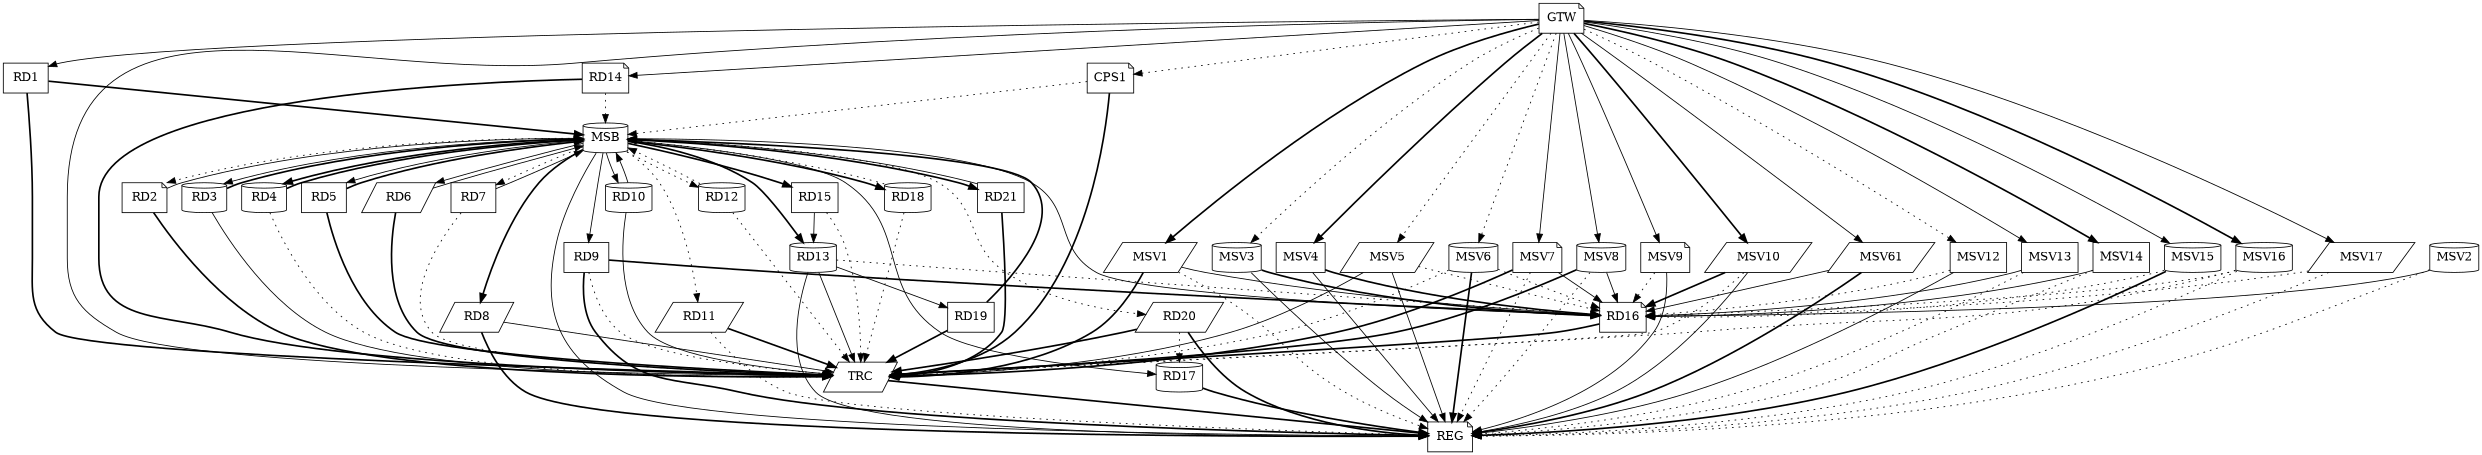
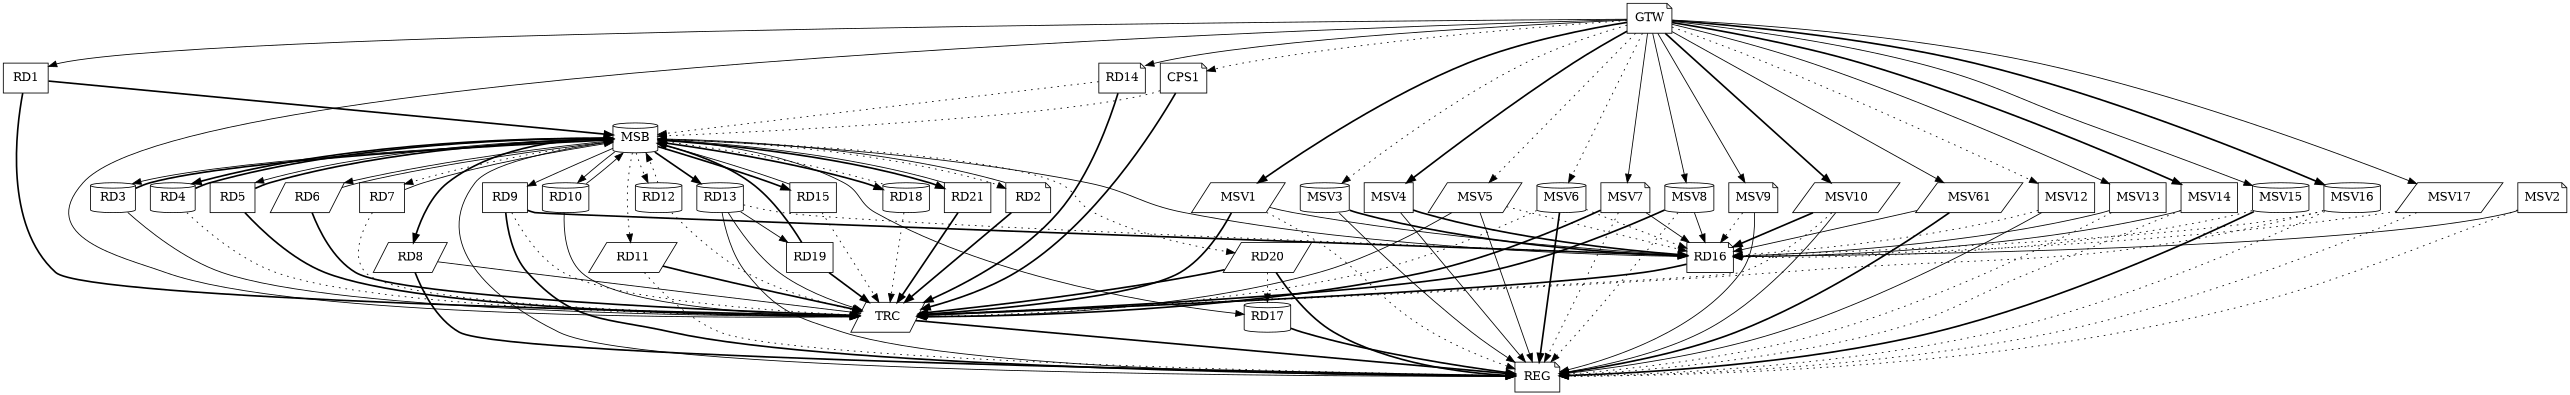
(814, 223) -> (728, 164)
(2454, 257) -> (2542, 198)
